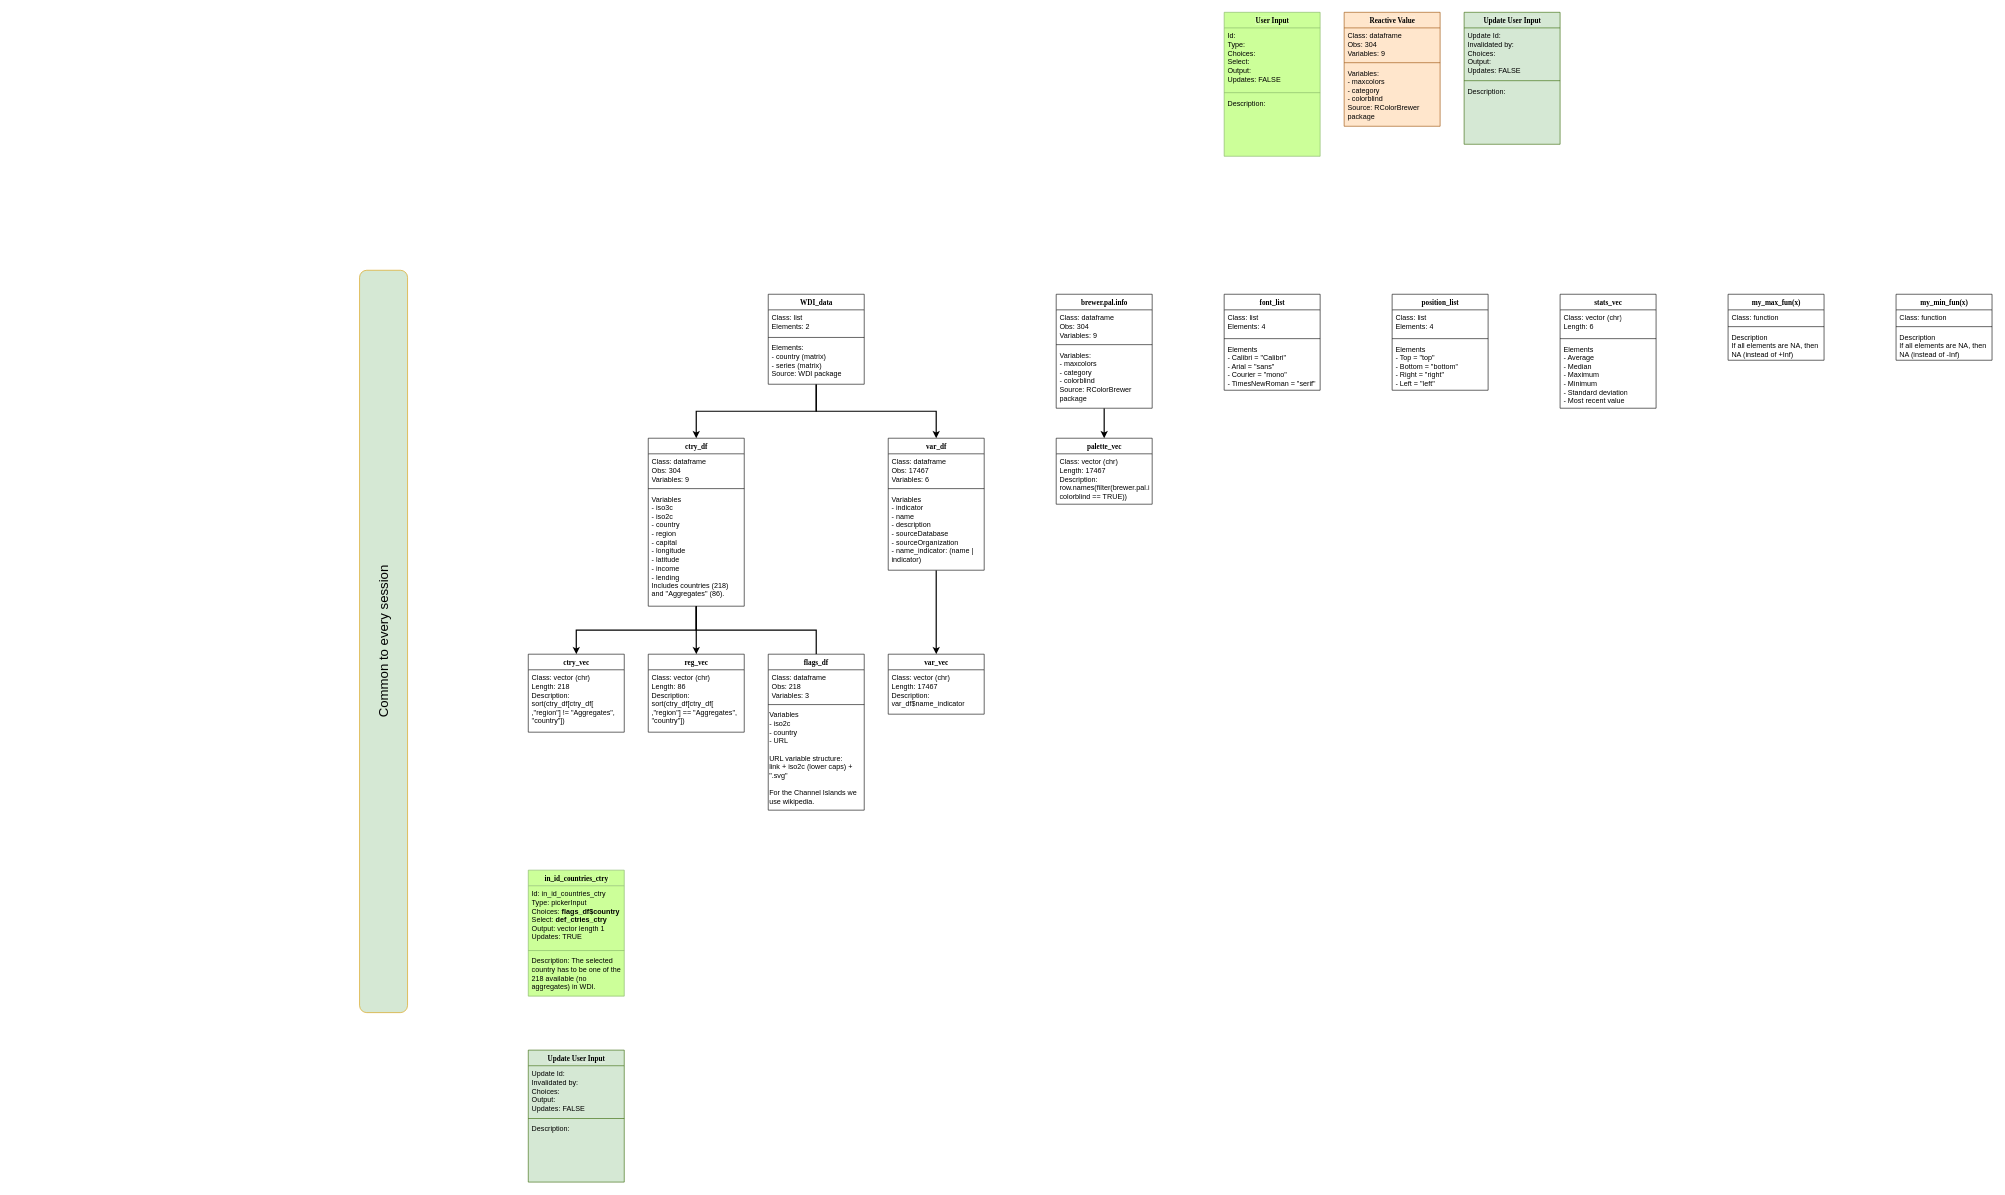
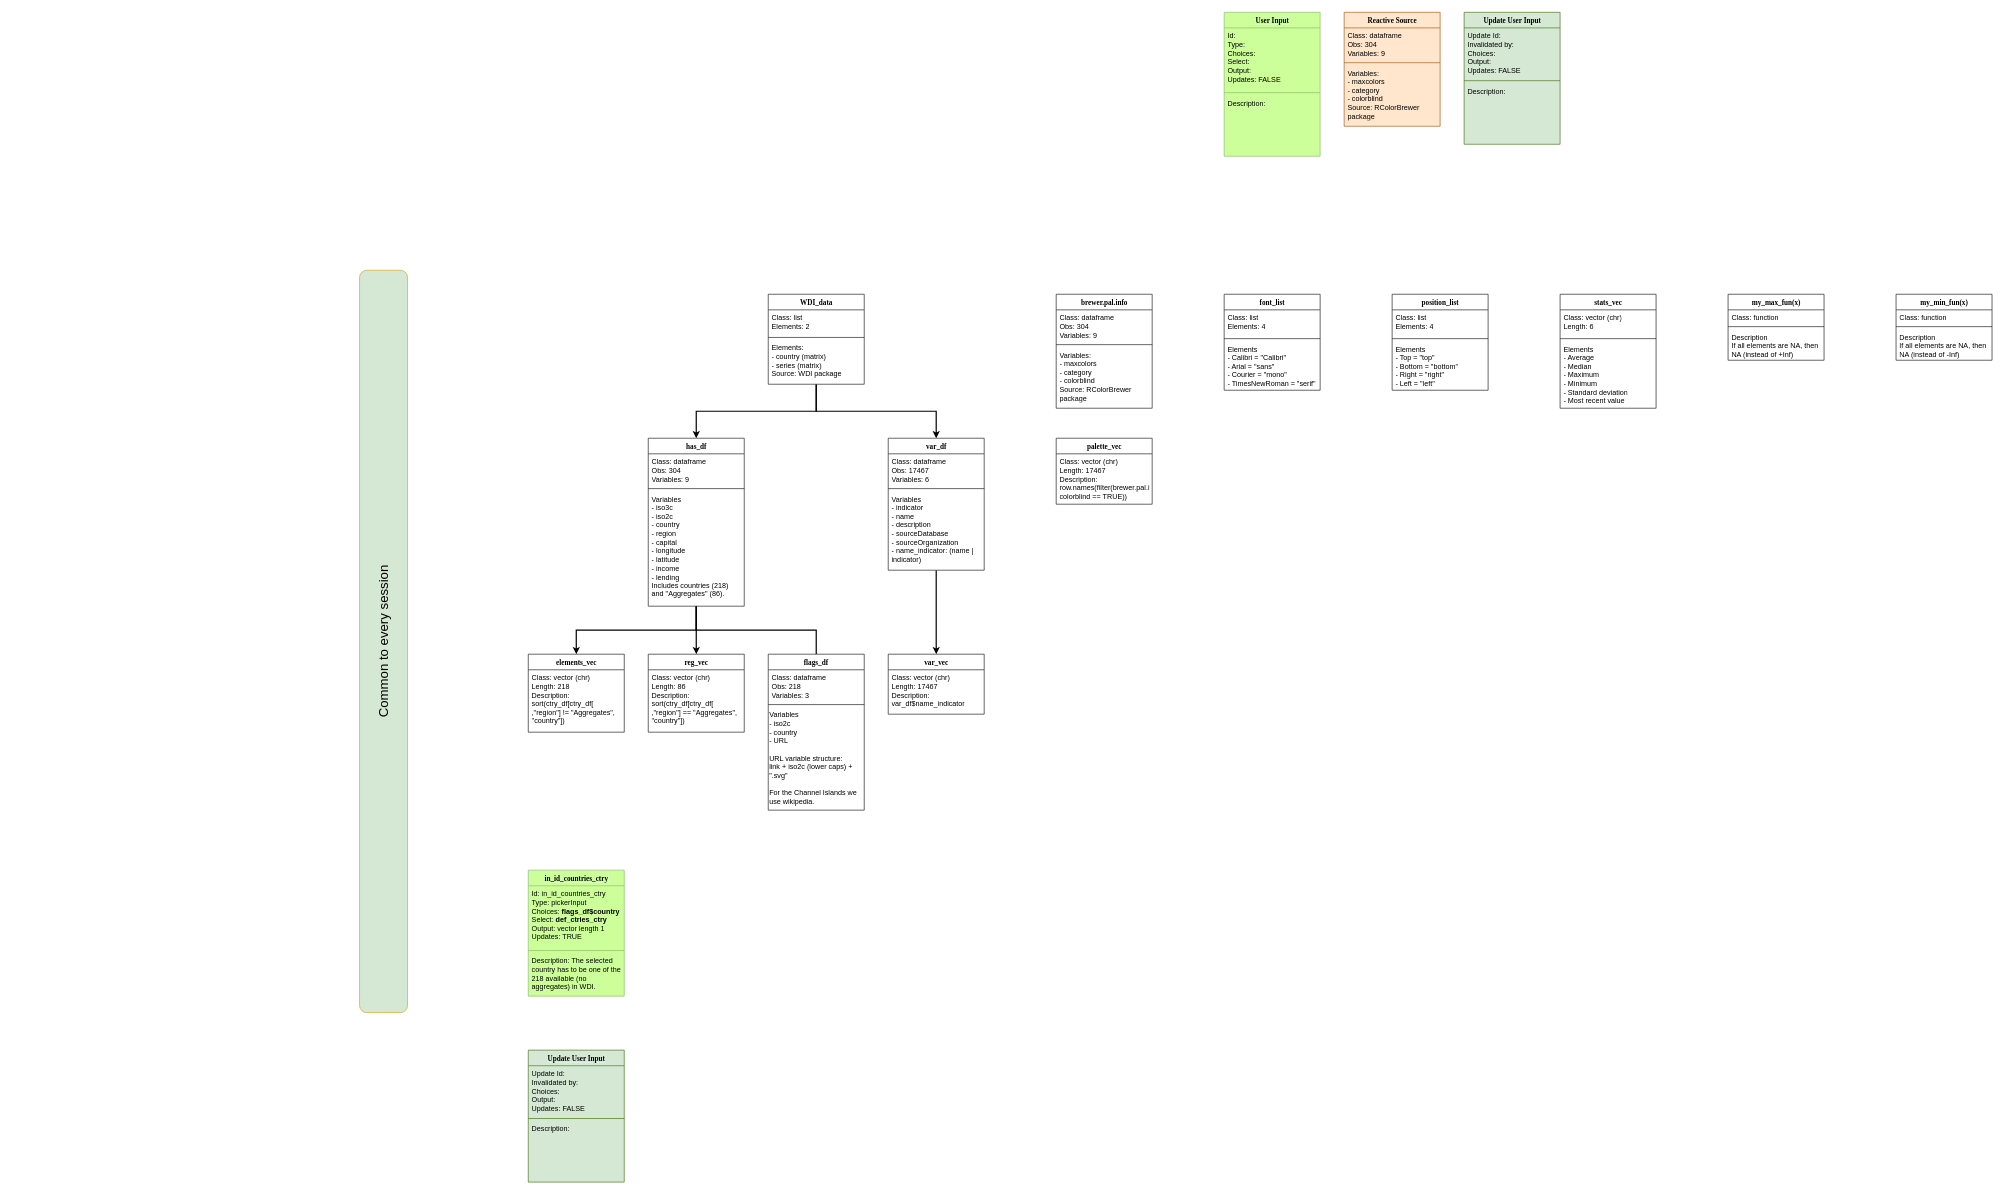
(1393, 21) -> (1393, 21)
(1104, 420) -> none
(697, 447) -> (697, 447)
(577, 663) -> (577, 663)
